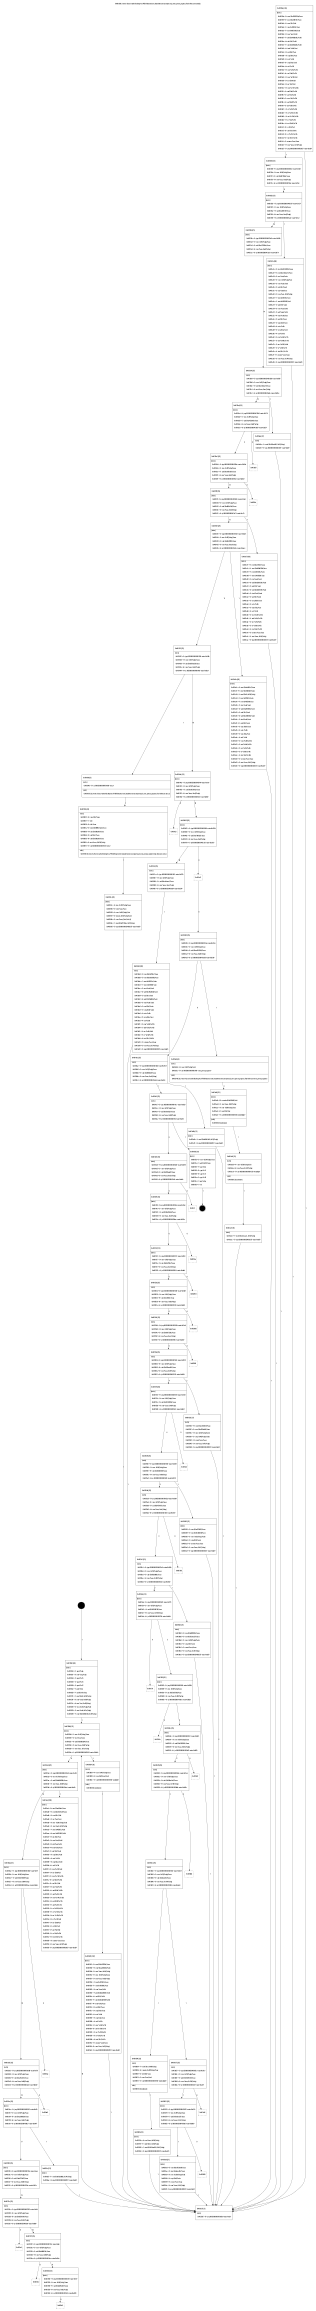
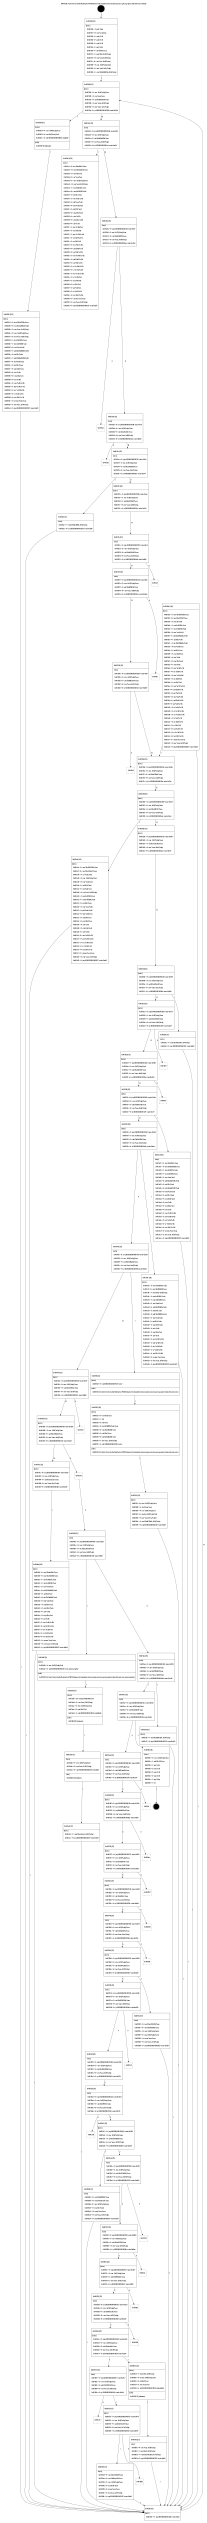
none -> (143, 723)
(198, 1536) -> none
